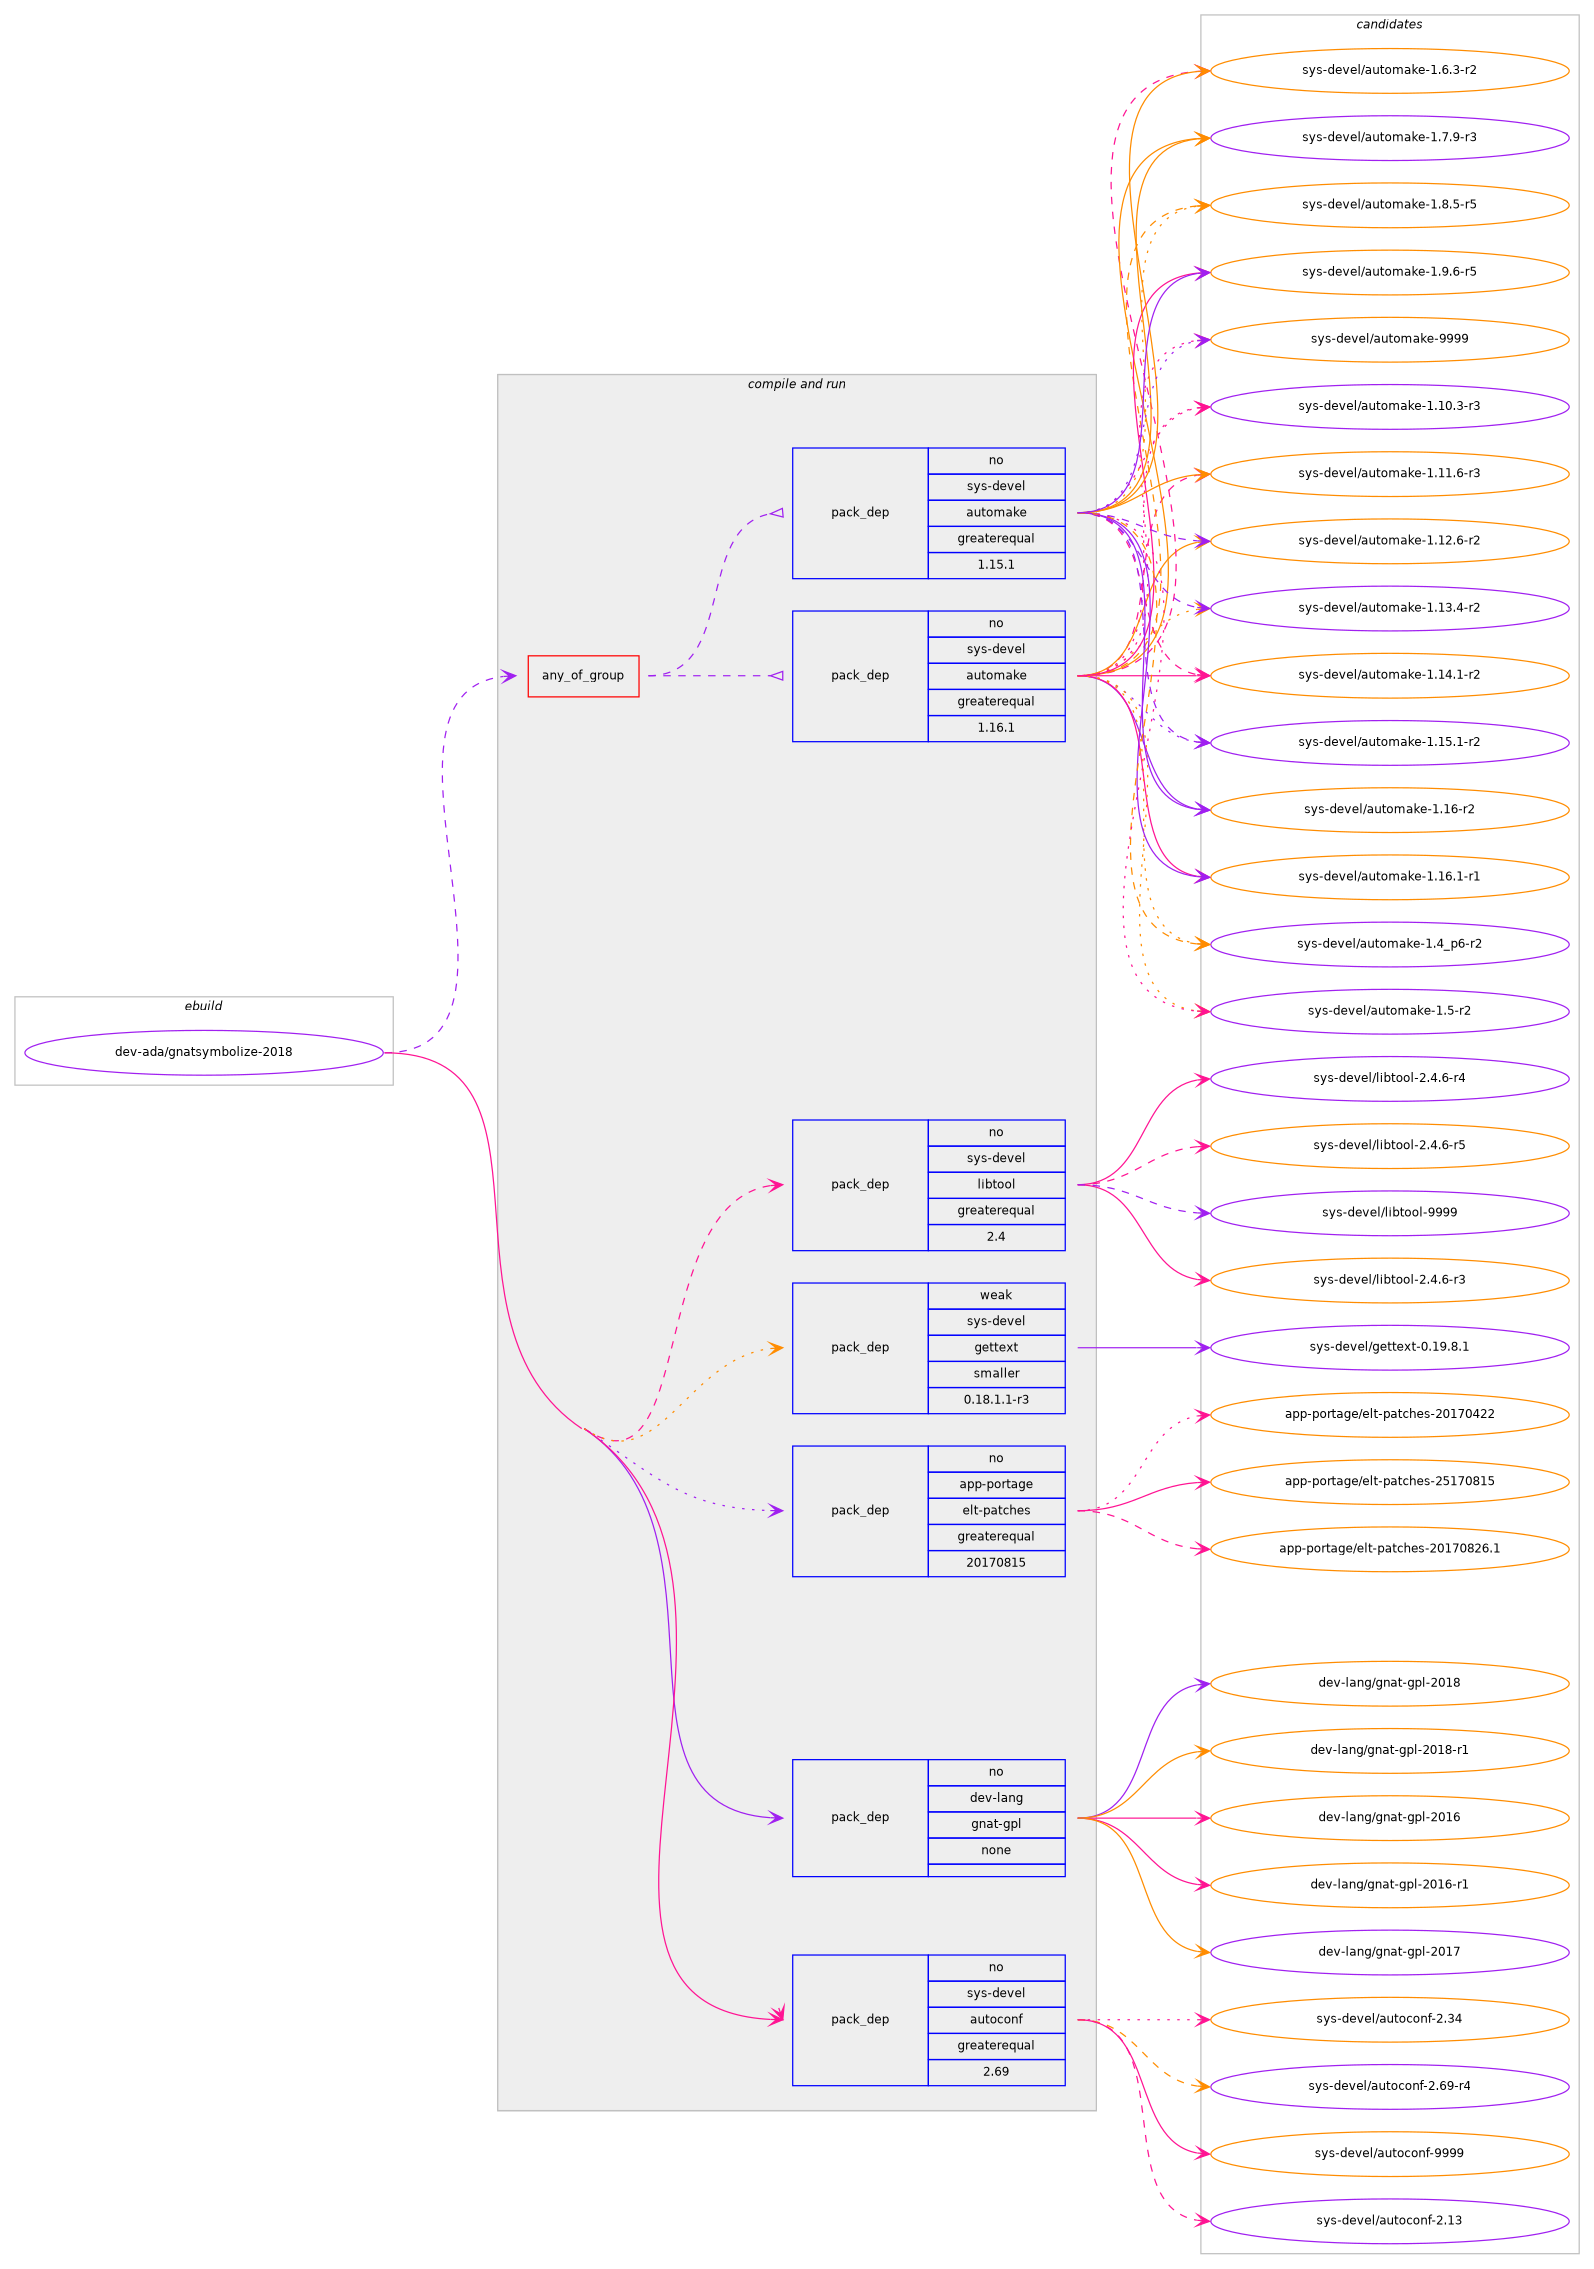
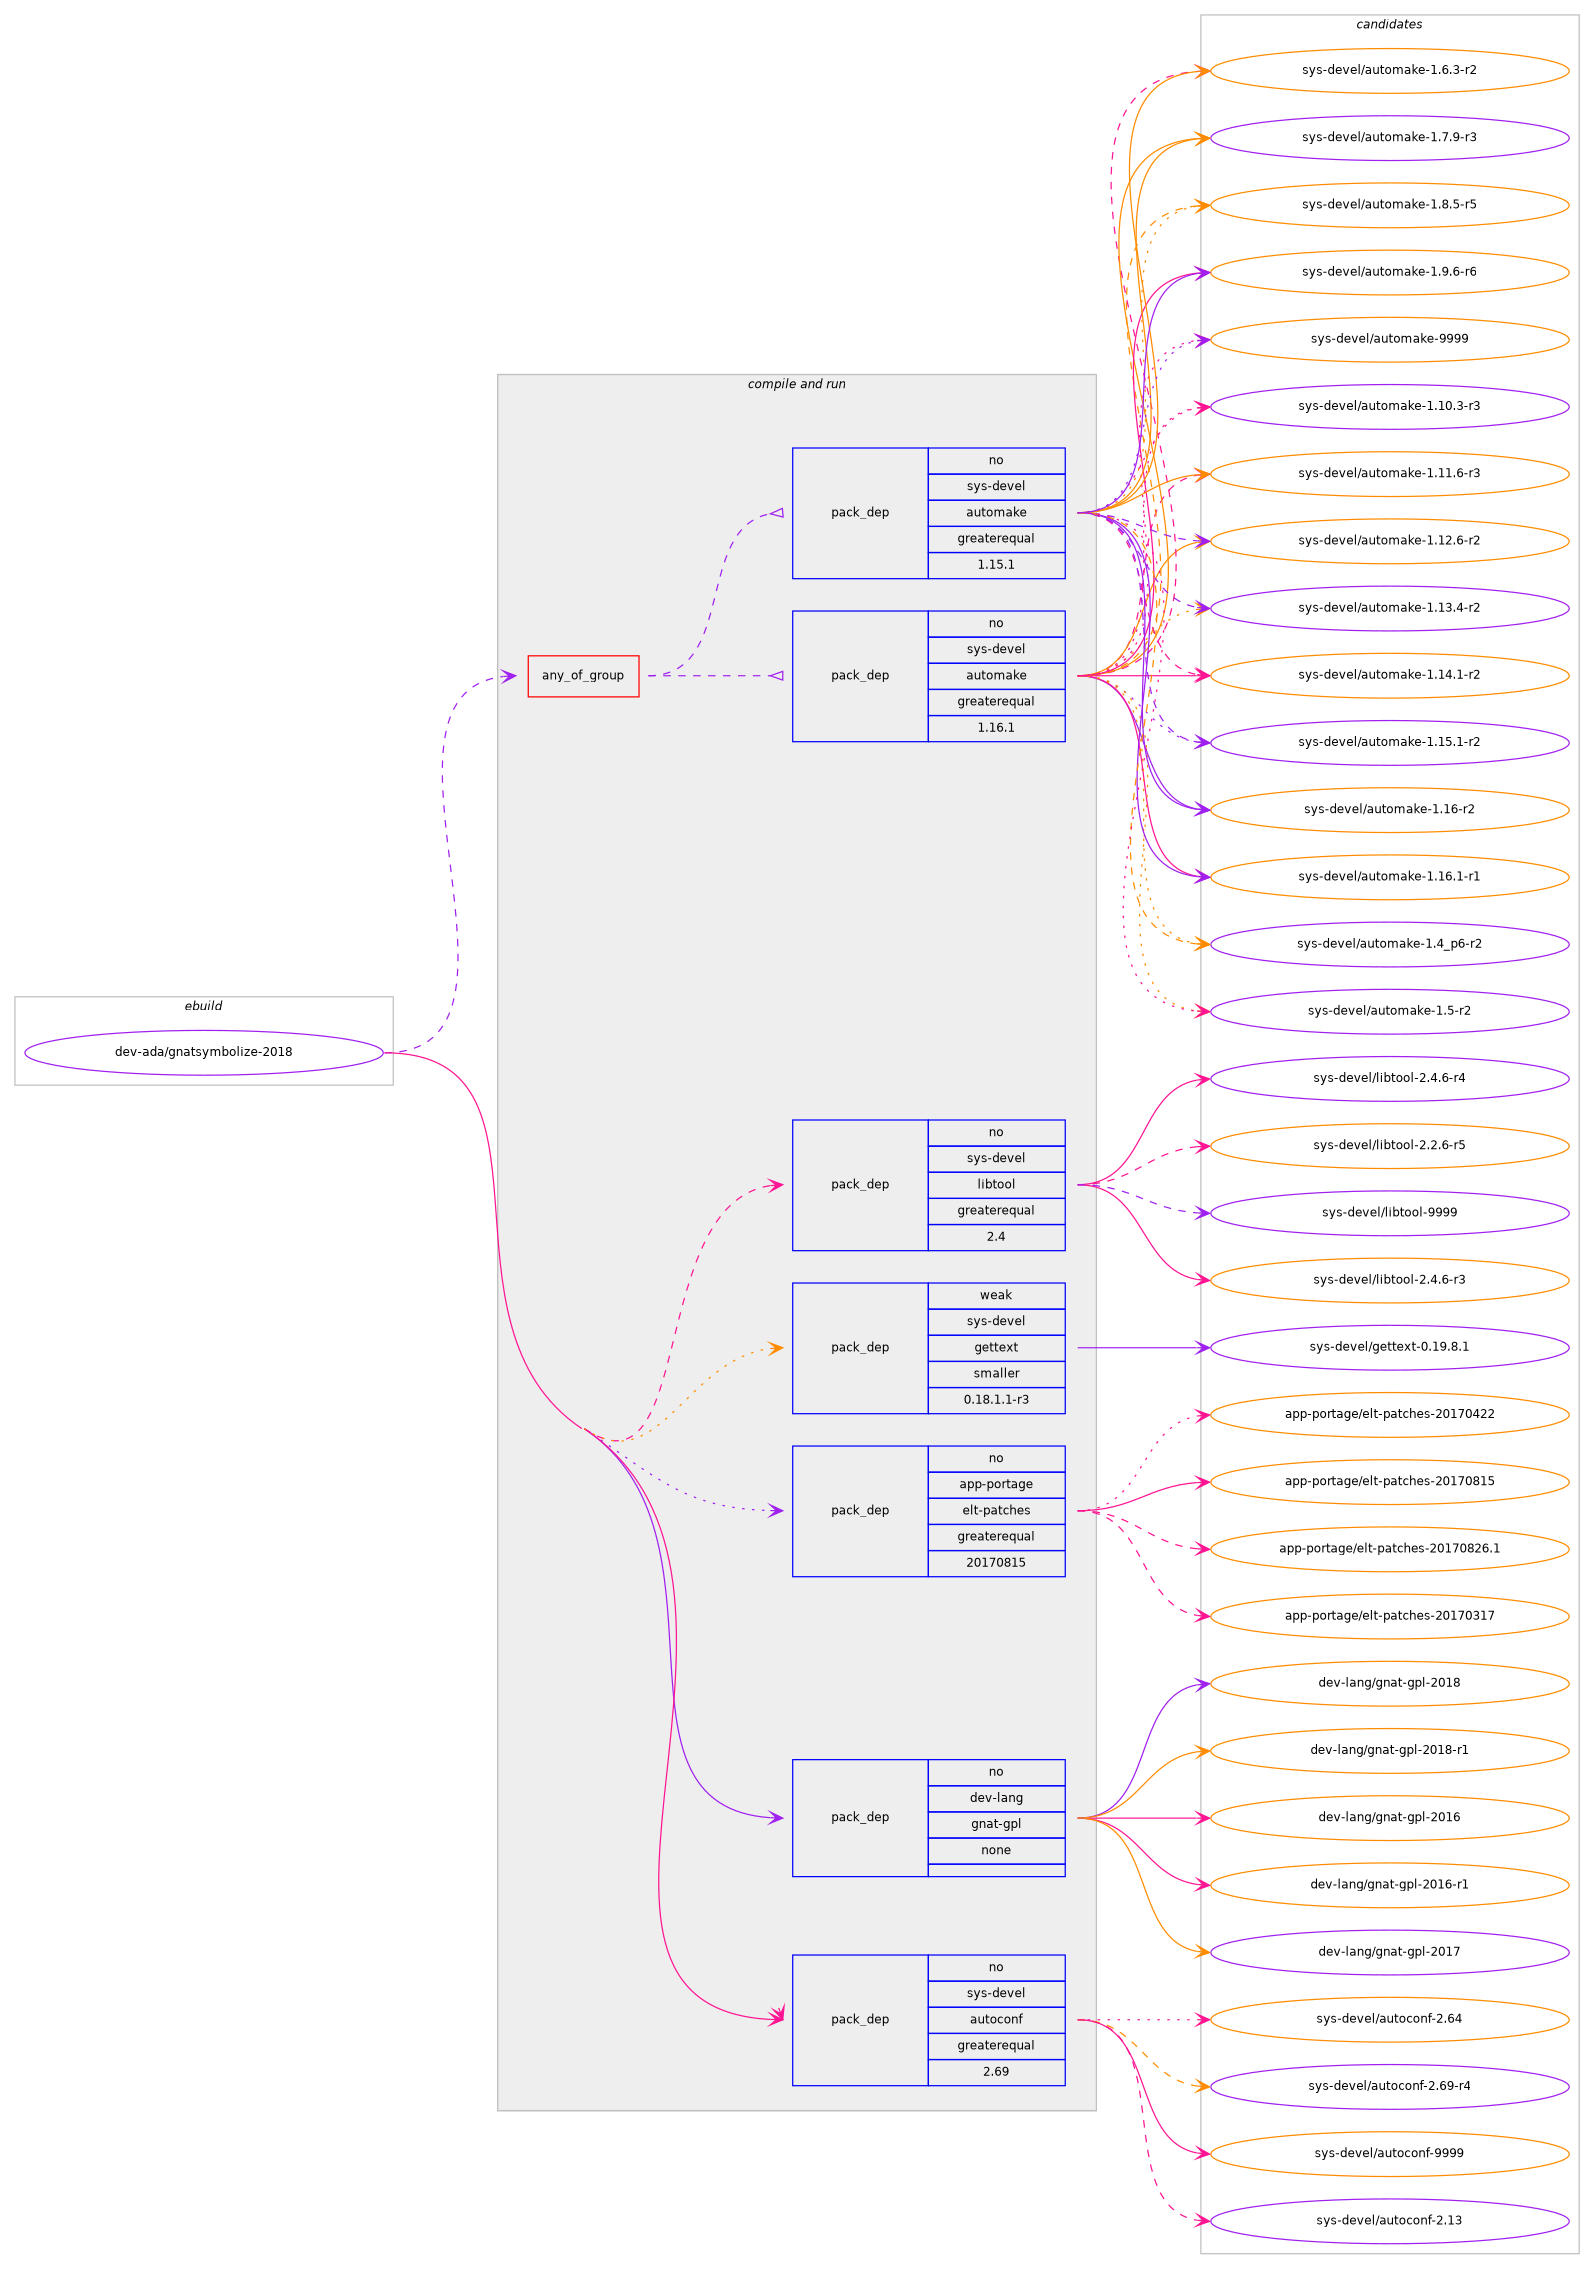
(1390, 273) -> (1390, 273)
(1390, 1146) -> (1390, 1146)
(1390, 1482) -> (1390, 1482)
none -> (1390, 1617)
(1390, 2020) -> (1390, 2020)
